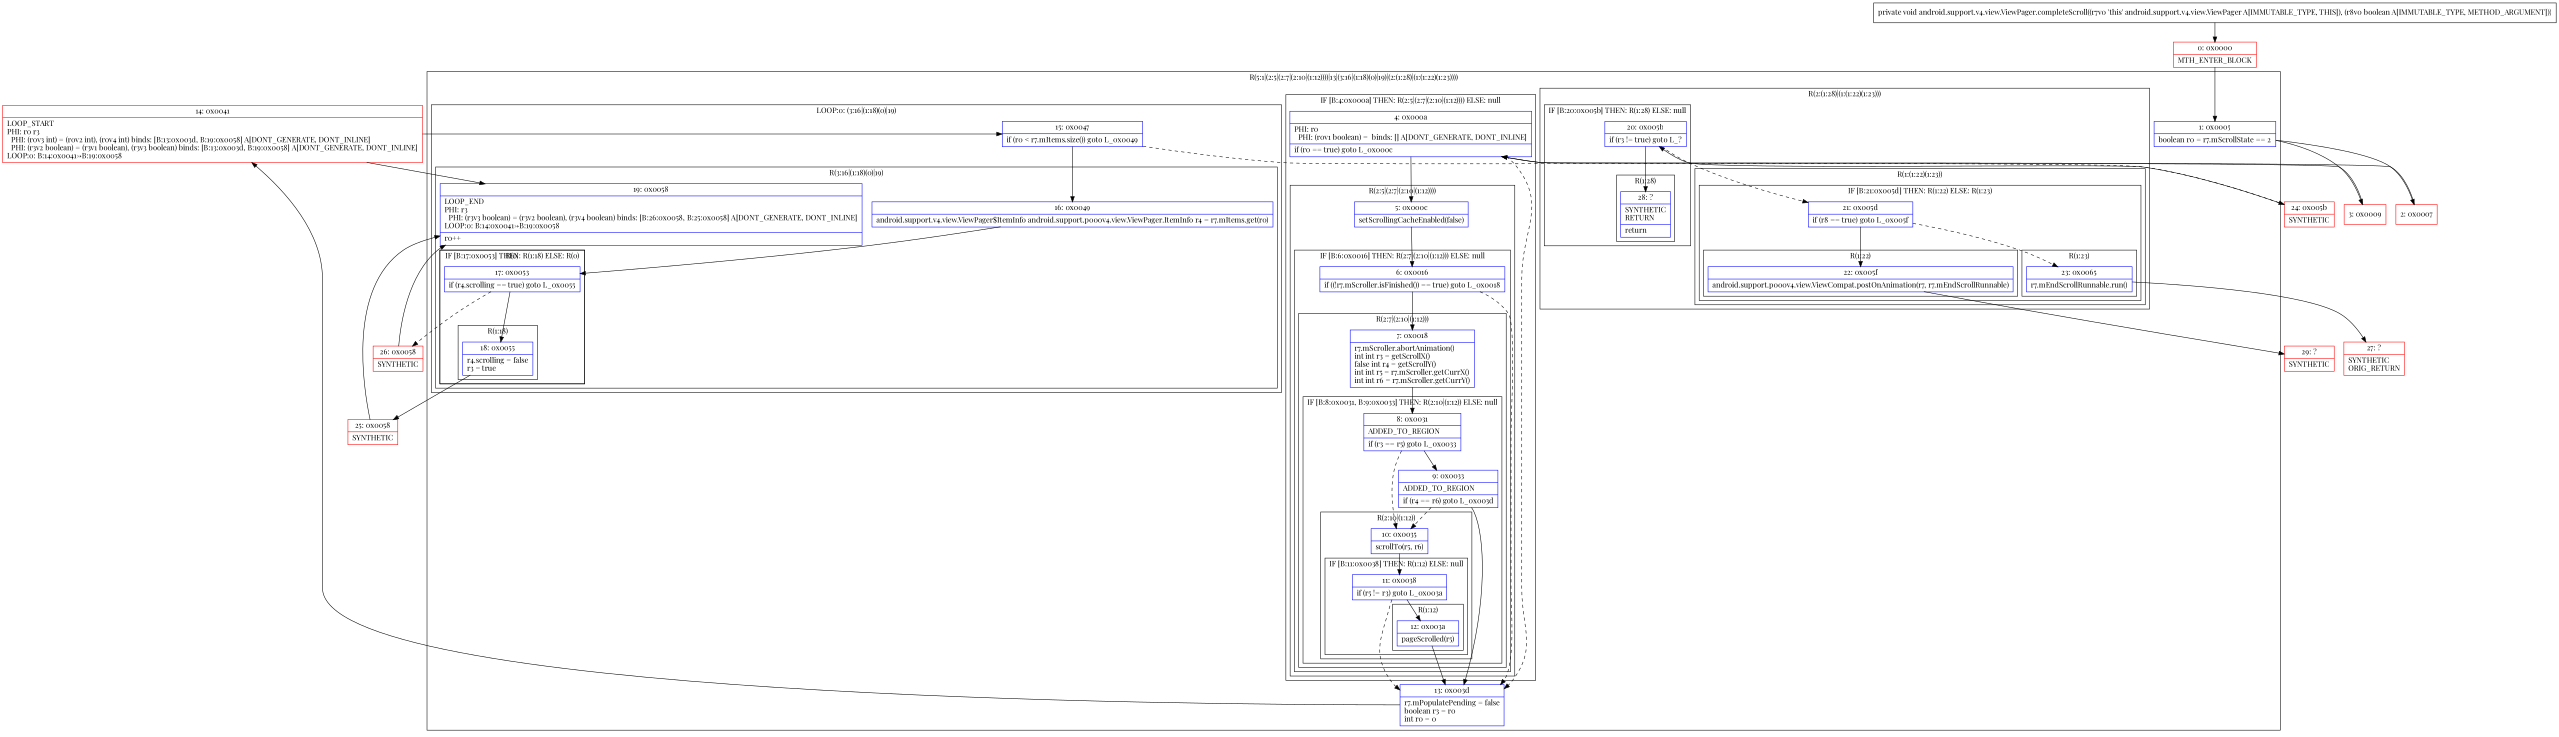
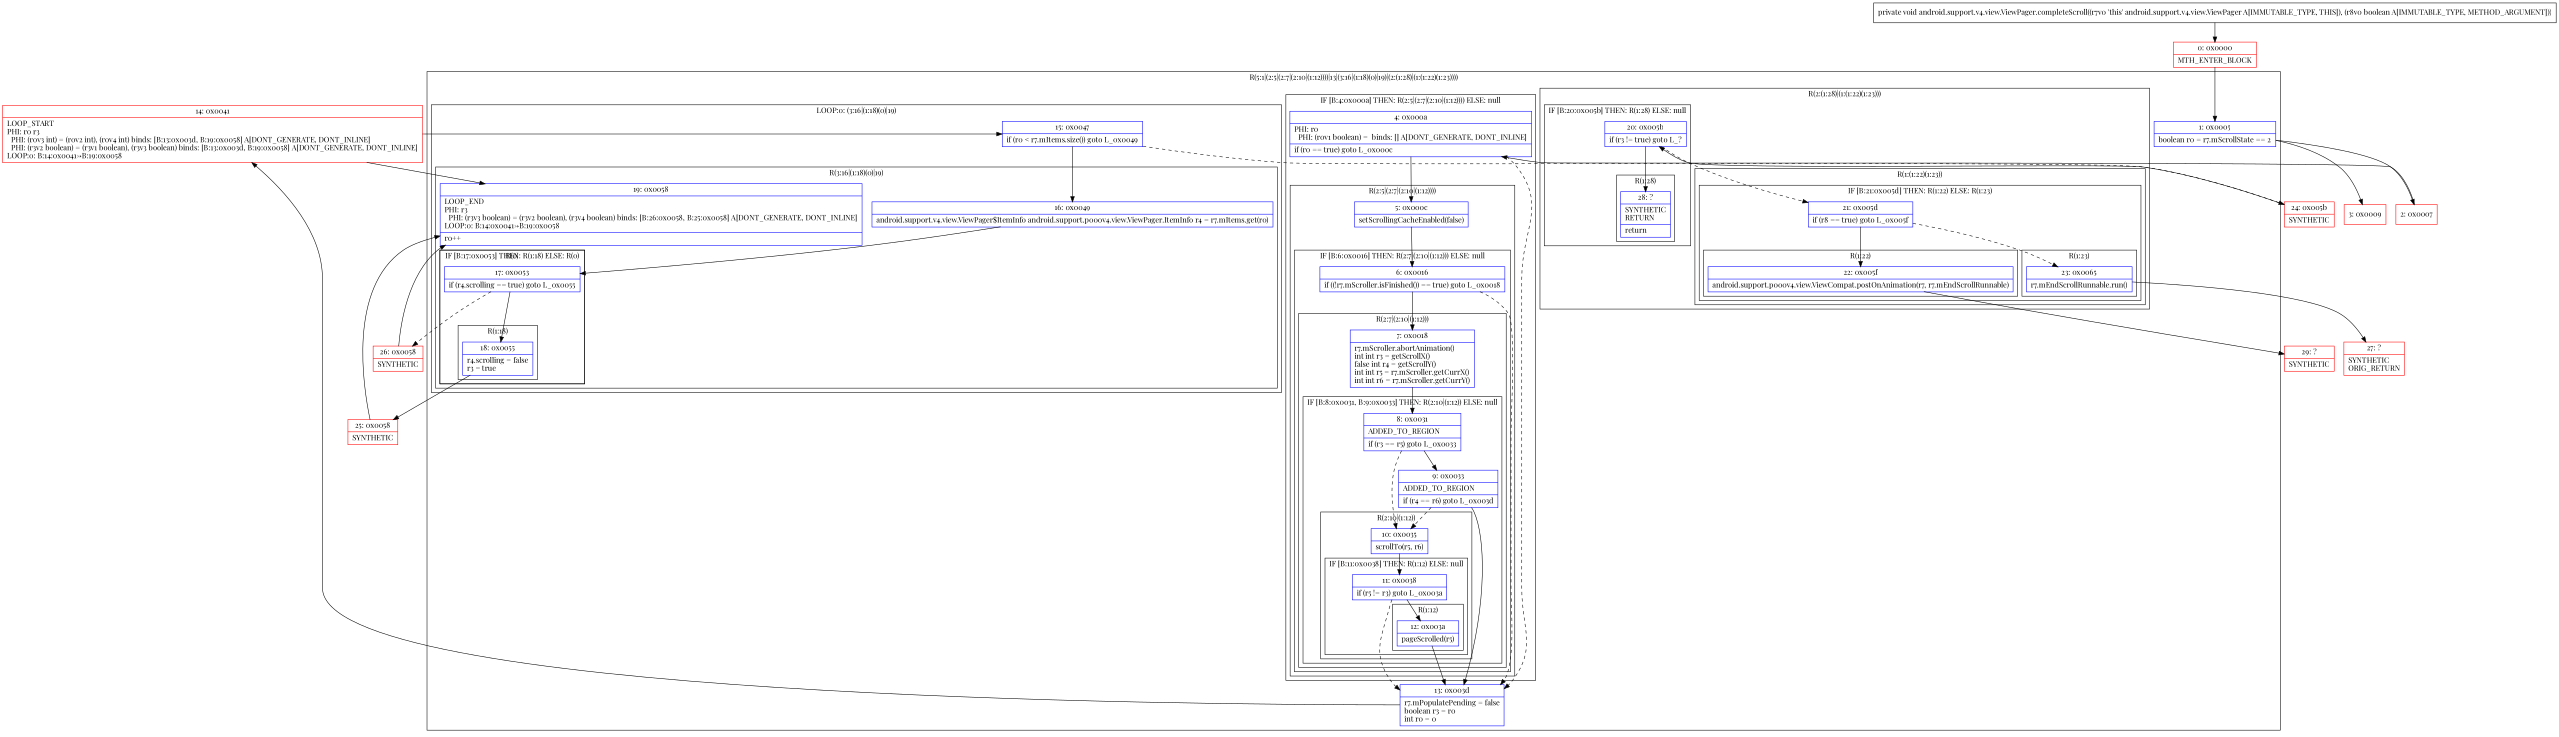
(1946, 163) -> none
